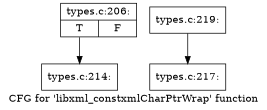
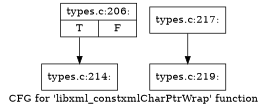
(188, 45) -> (188, 45)
